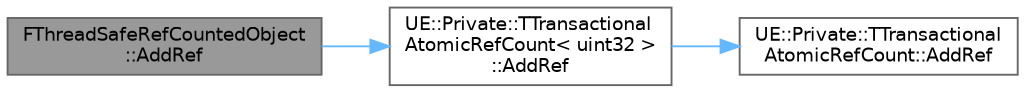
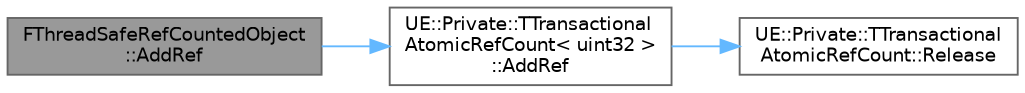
(879, 46) -> (879, 46)
